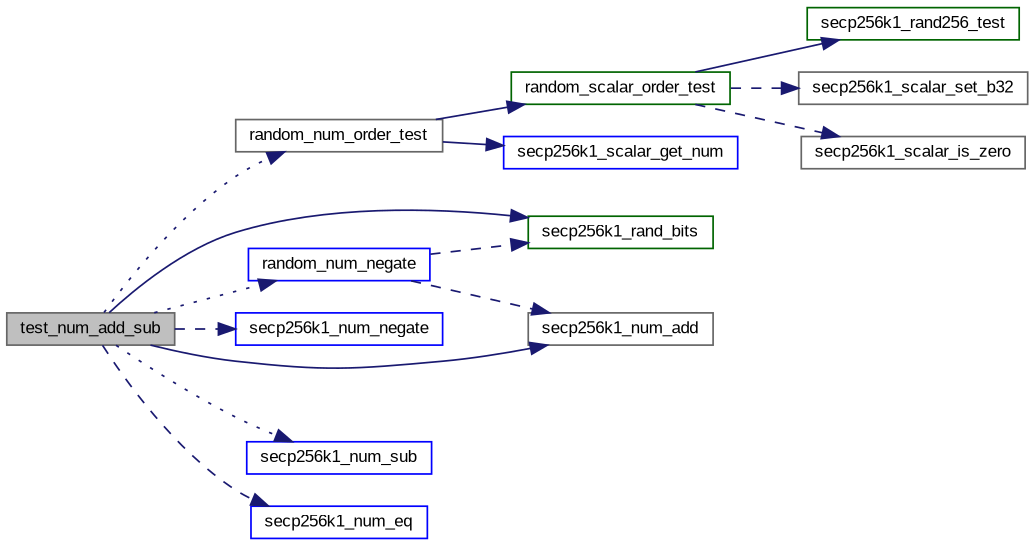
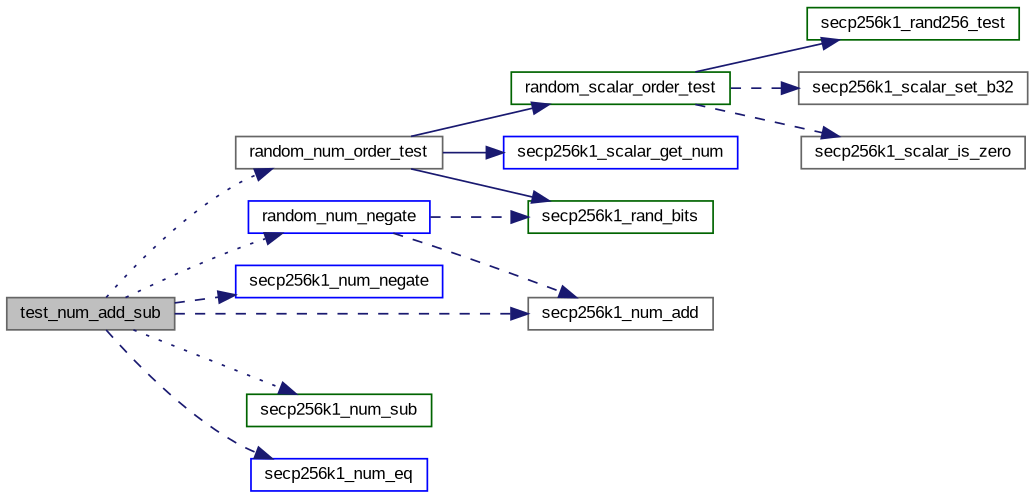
(297, 219) -> (472, 183)
(340, 368) -> (343, 314)
(339, 458) -> (339, 410)
